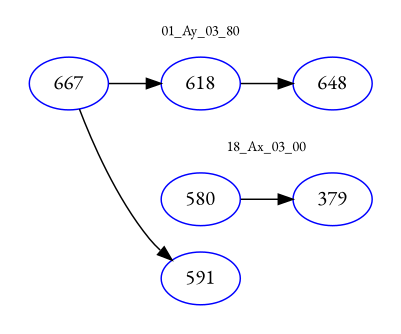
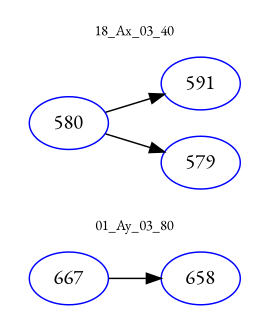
(201, 84) -> (201, 278)
(333, 84) -> none
(267, 147) -> (135, 32)
(113, 184) -> (128, 105)
(333, 199) -> (201, 163)
